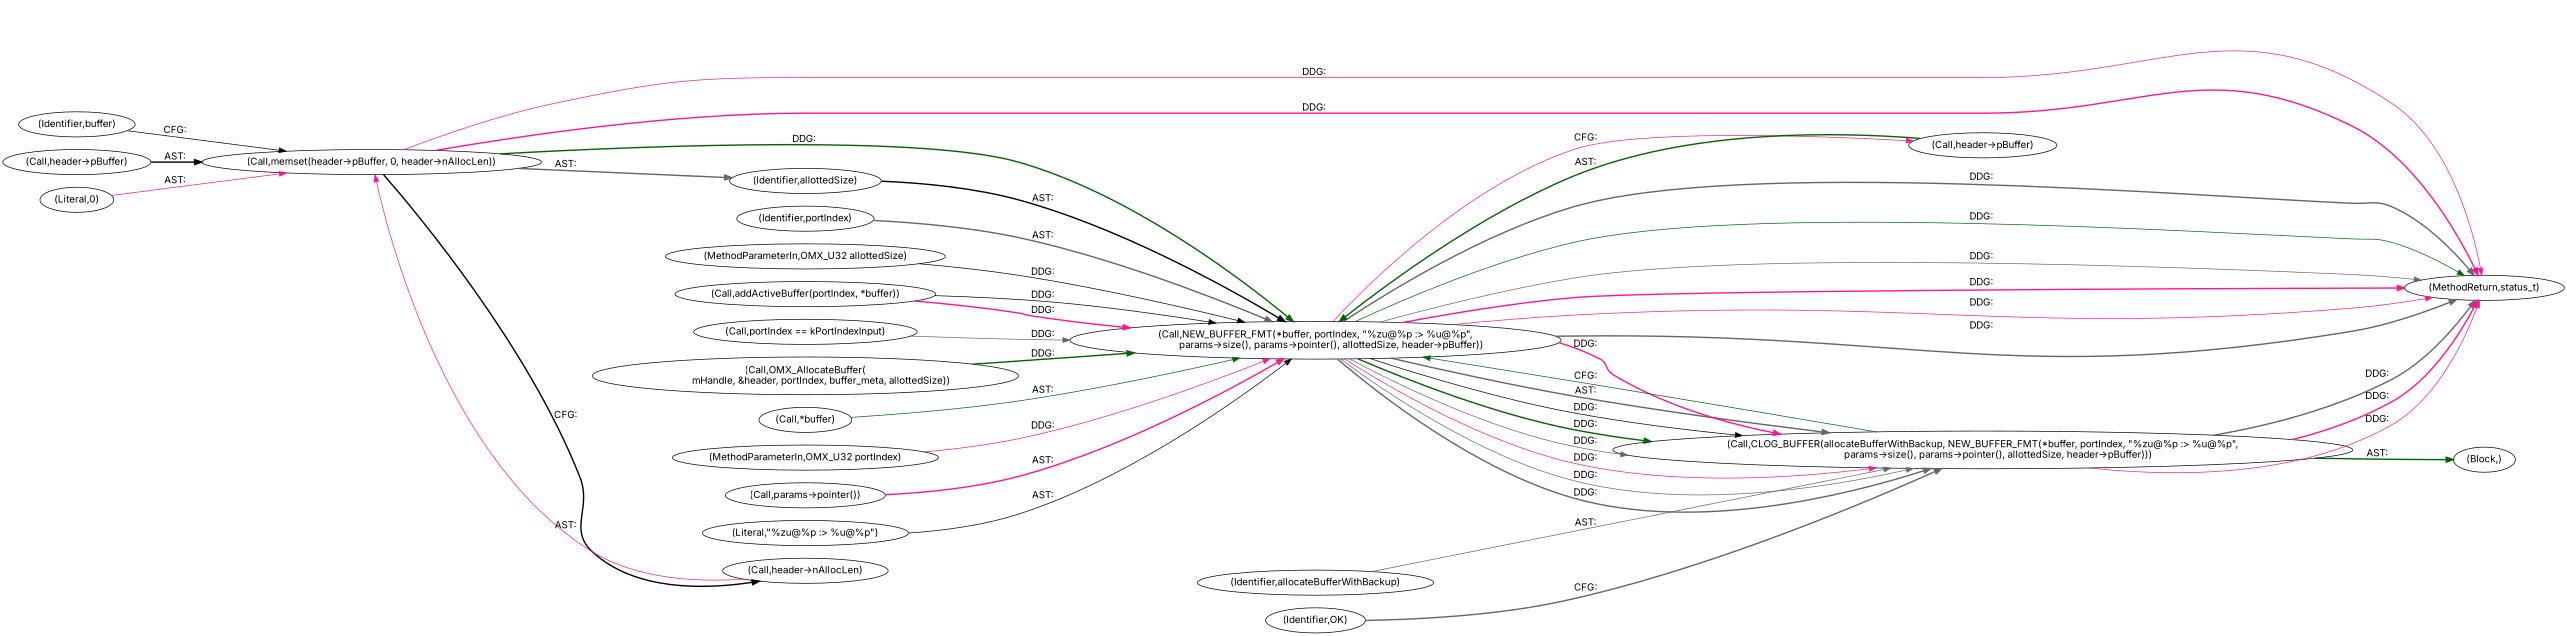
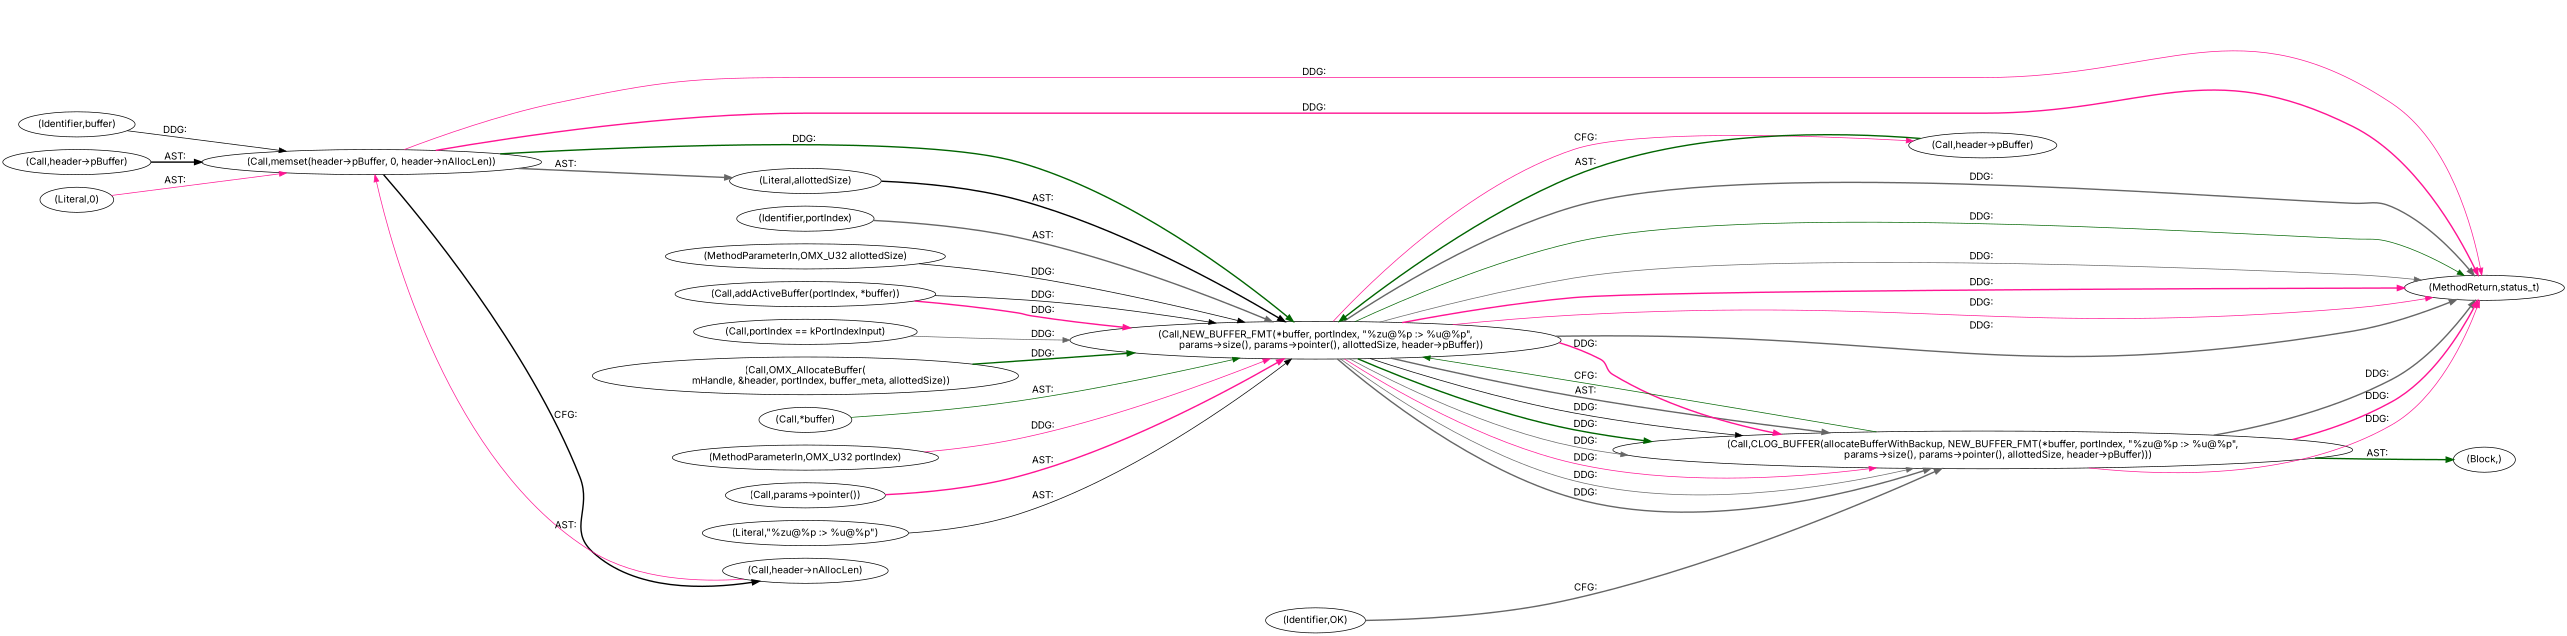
(176, 130) -> (176, 130)
(805, 181) -> (805, 181)
(1316, 583) -> none
